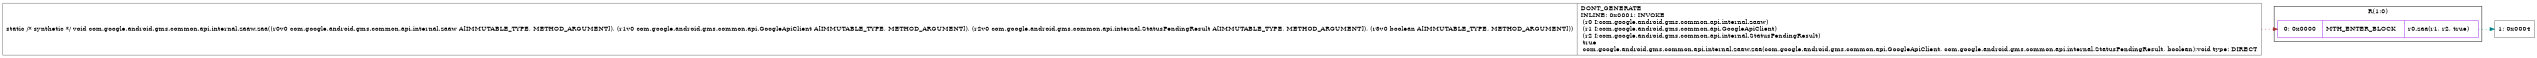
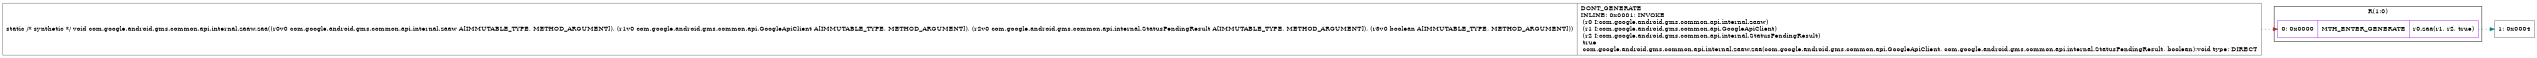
(2361, 29) -> (2364, 29)
